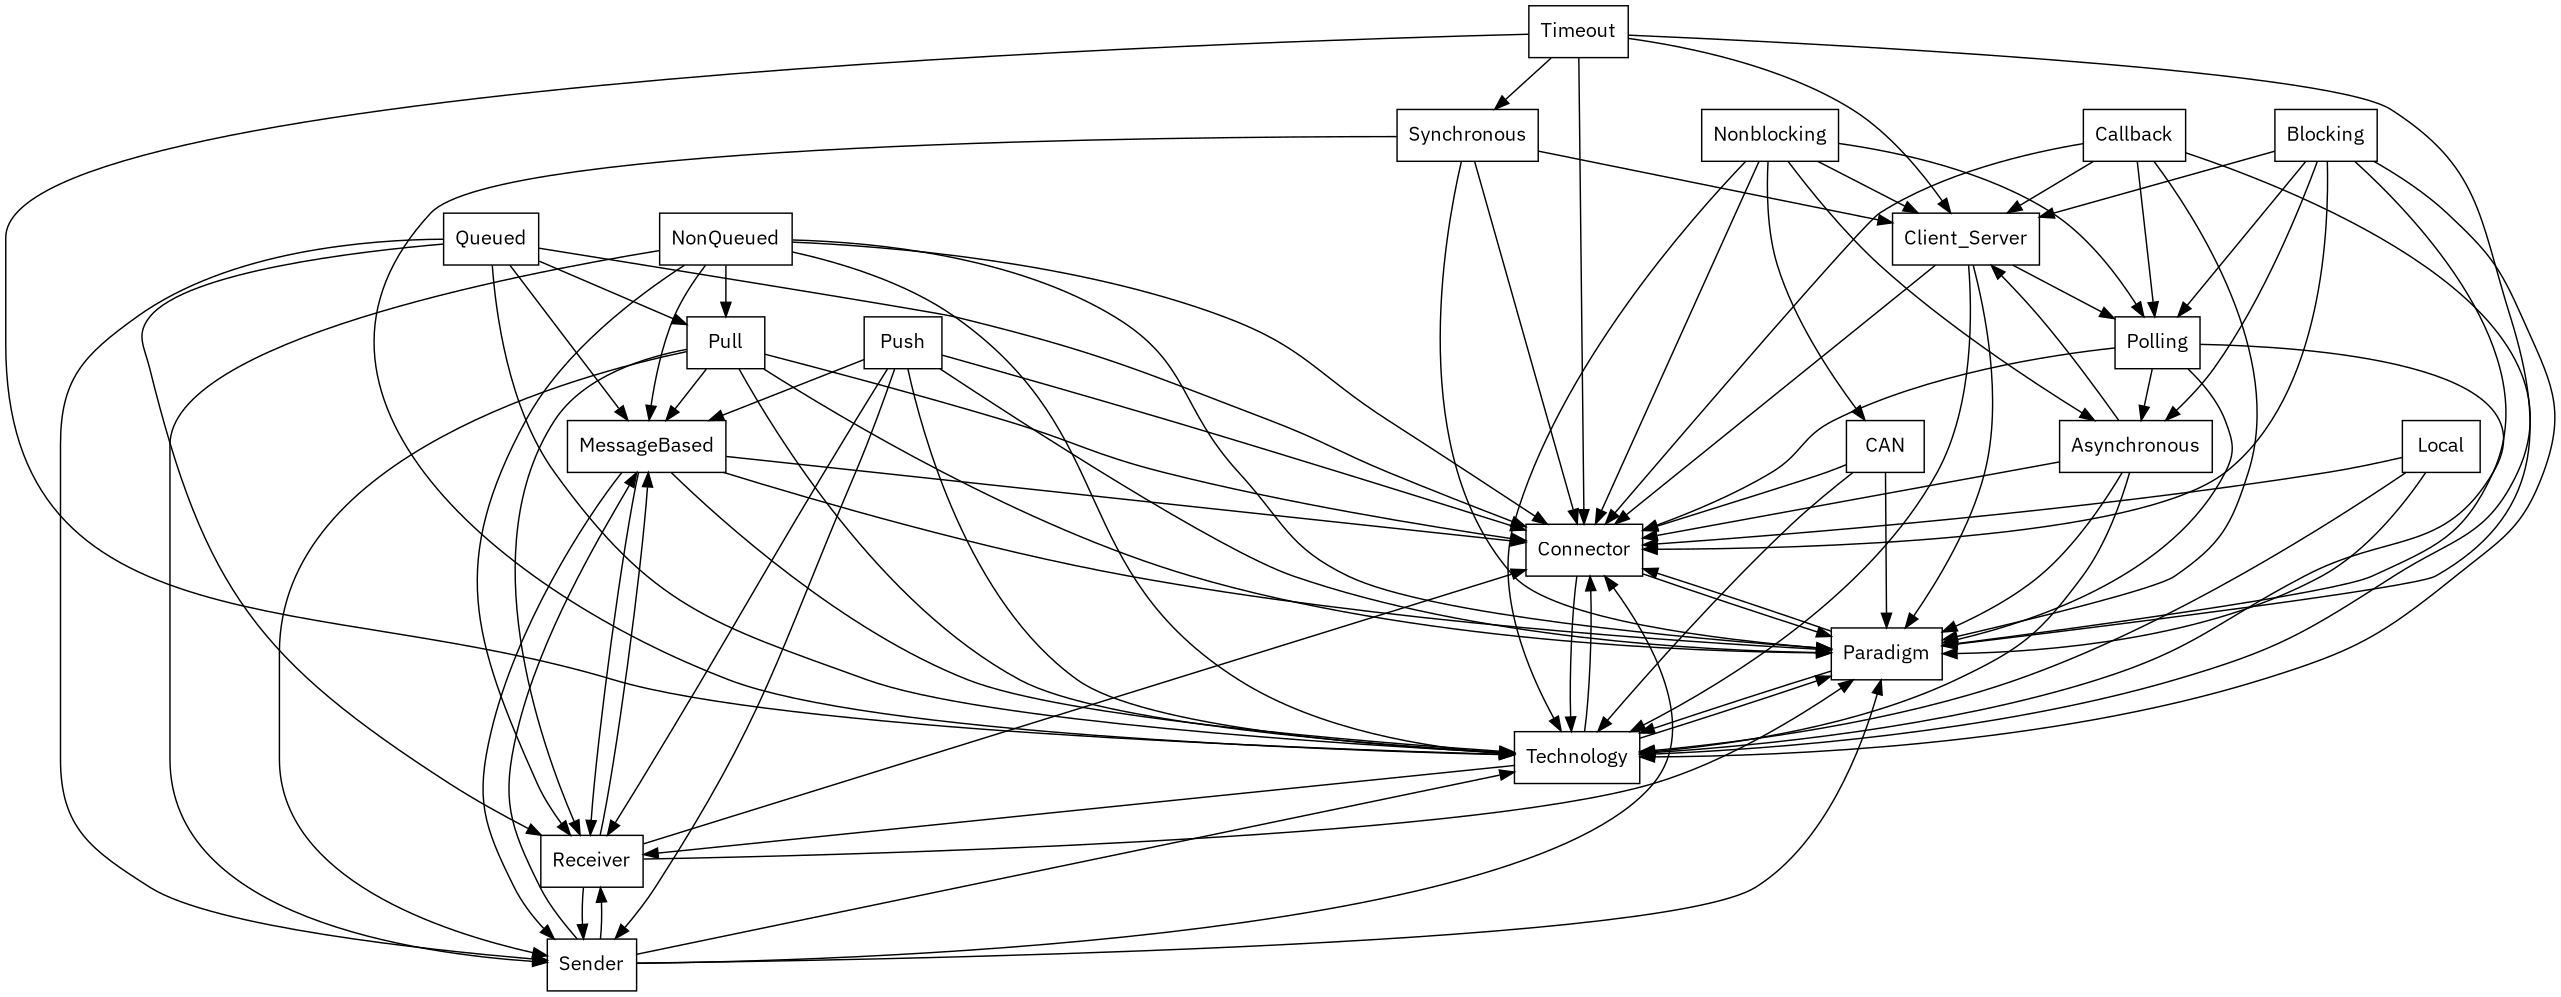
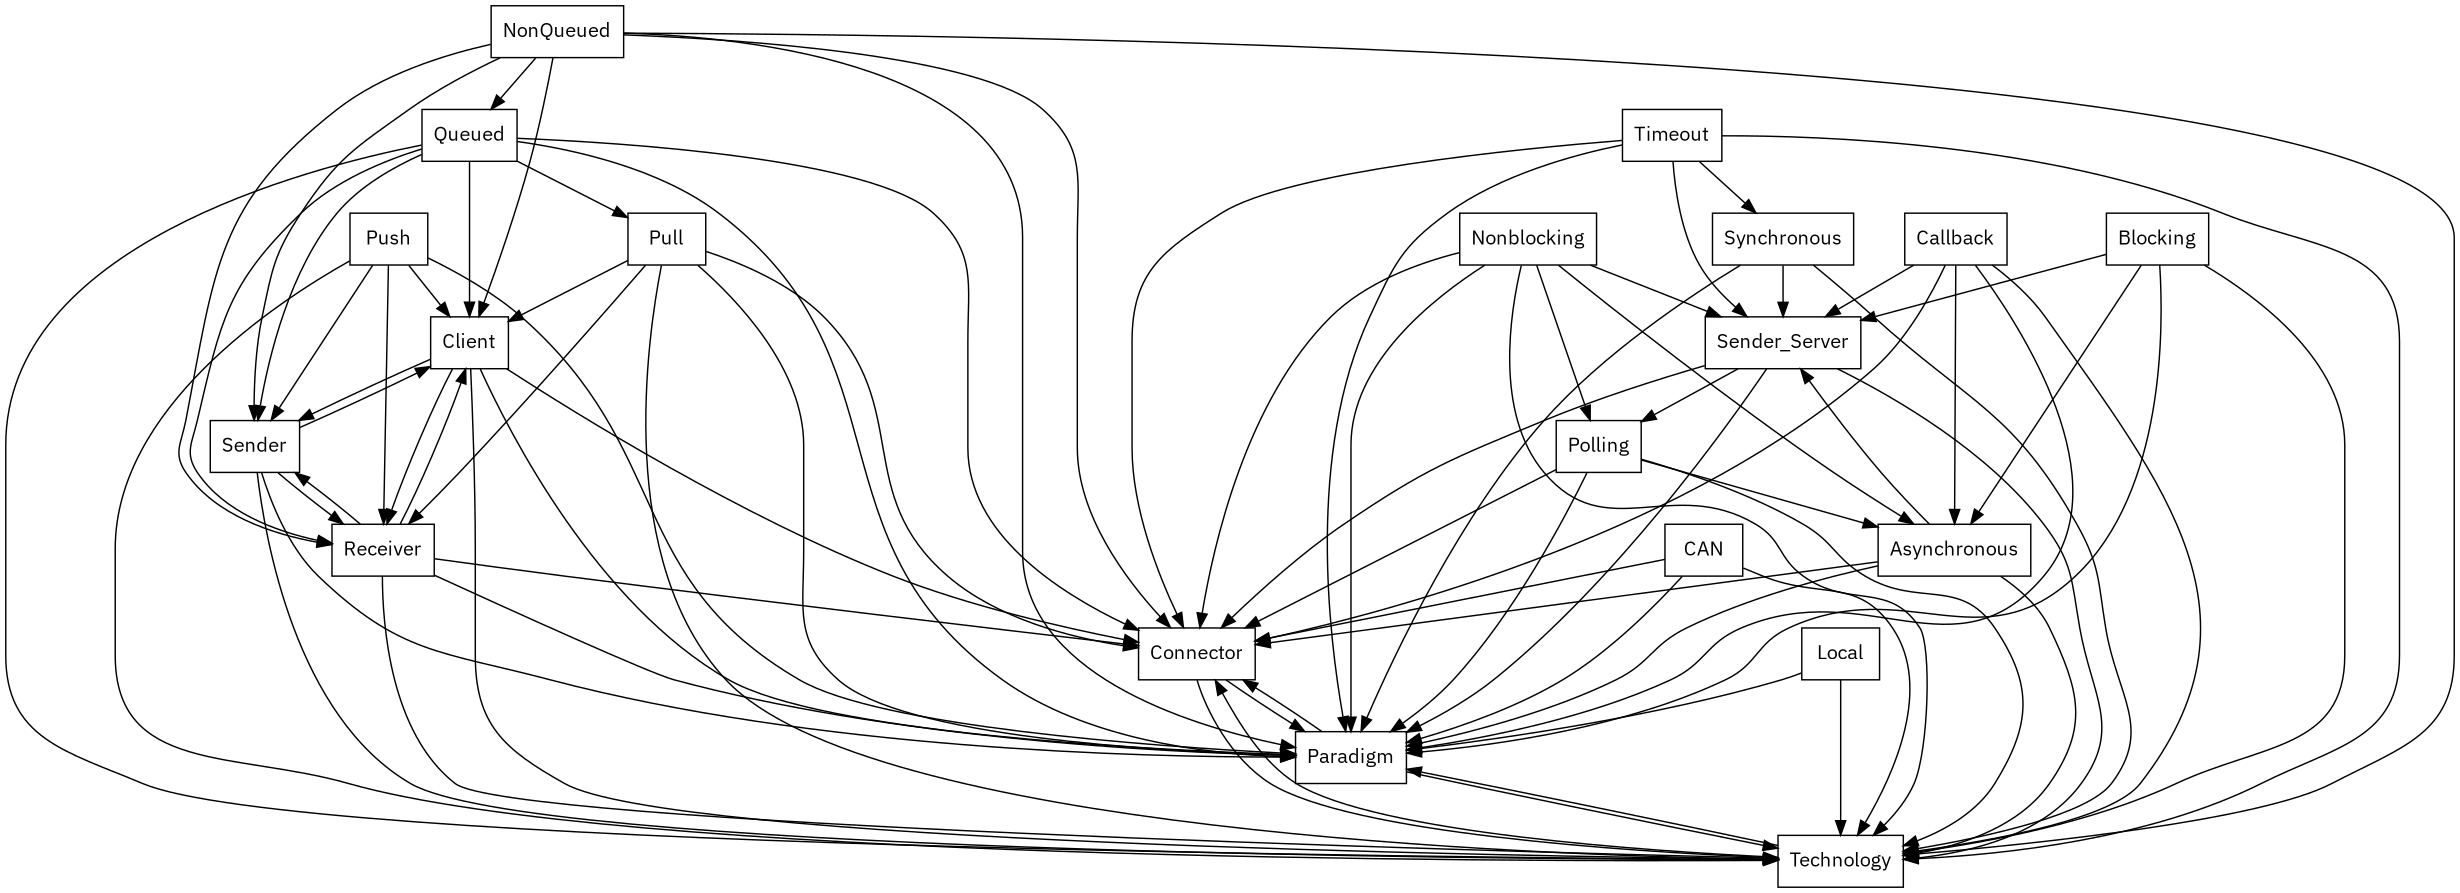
(2145, 232) -> (1955, 399)
(2247, 233) -> none
(1966, 239) -> (1783, 343)
(726, 288) -> (518, 78)
(1788, 293) -> (1351, 465)
(1524, 335) -> none
(1227, 438) -> none
(647, 446) -> (470, 343)
none -> (870, 485)
(2136, 509) -> none
(2031, 511) -> none
(288, 606) -> none
(1086, 809) -> (611, 808)
(1265, 918) -> none
